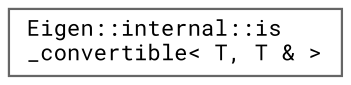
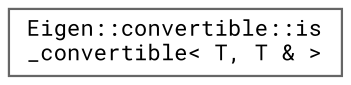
(175, 42) -> (175, 42)
